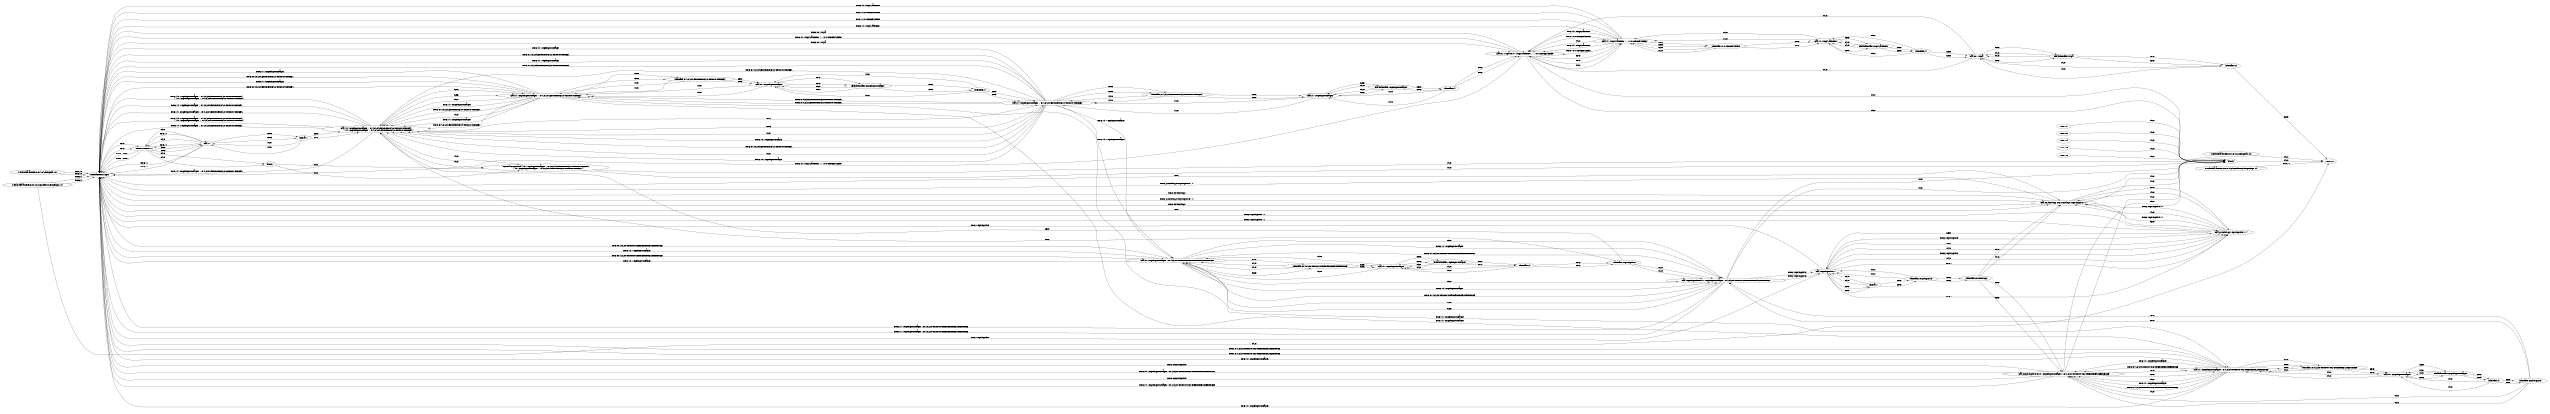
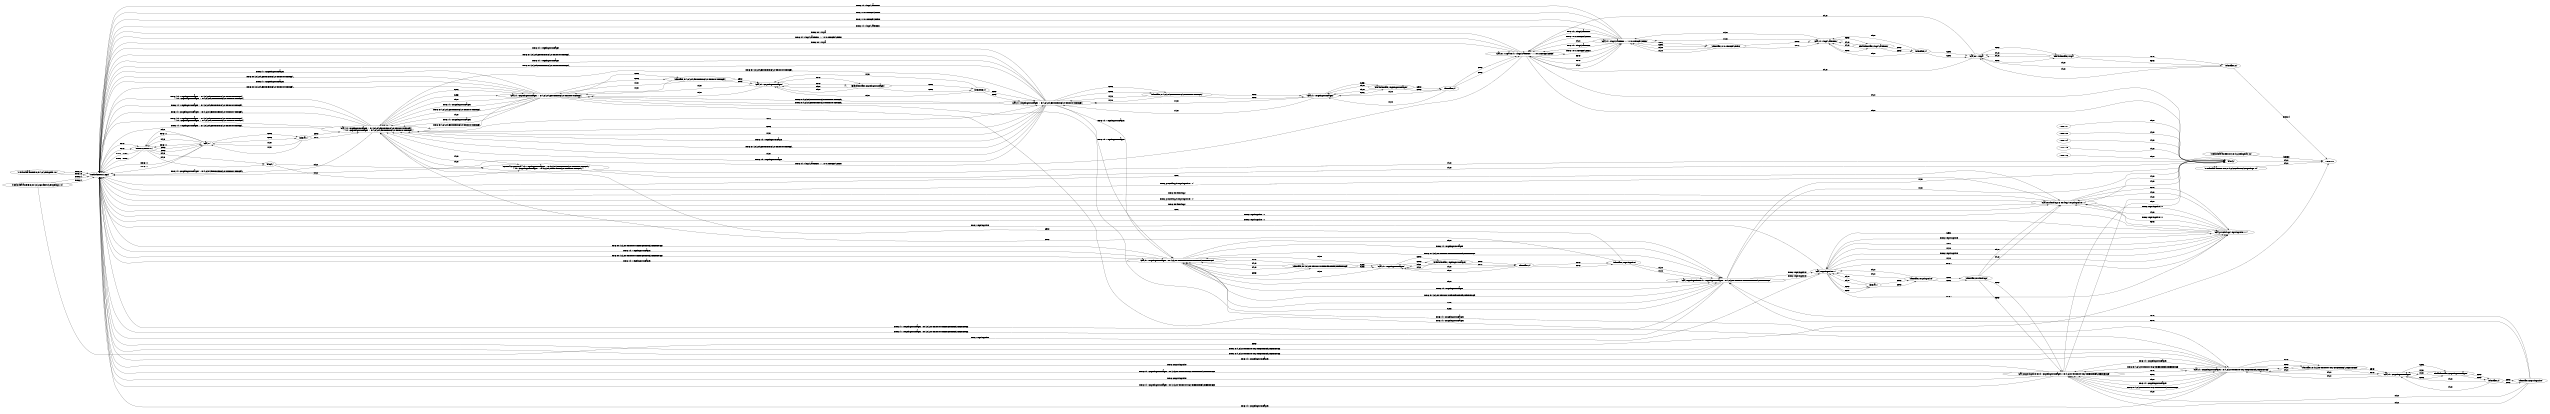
(2287, 117) -> (2287, 117)
(2287, 157) -> (2287, 157)
(2287, 163) -> (2287, 163)
(2064, 203) -> (2064, 203)
(1255, 344) -> (1255, 344)
(2530, 381) -> (2530, 381)
